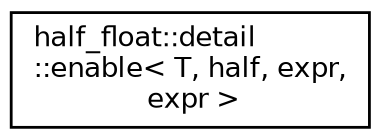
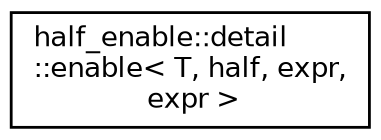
(190, 70) -> (190, 70)
